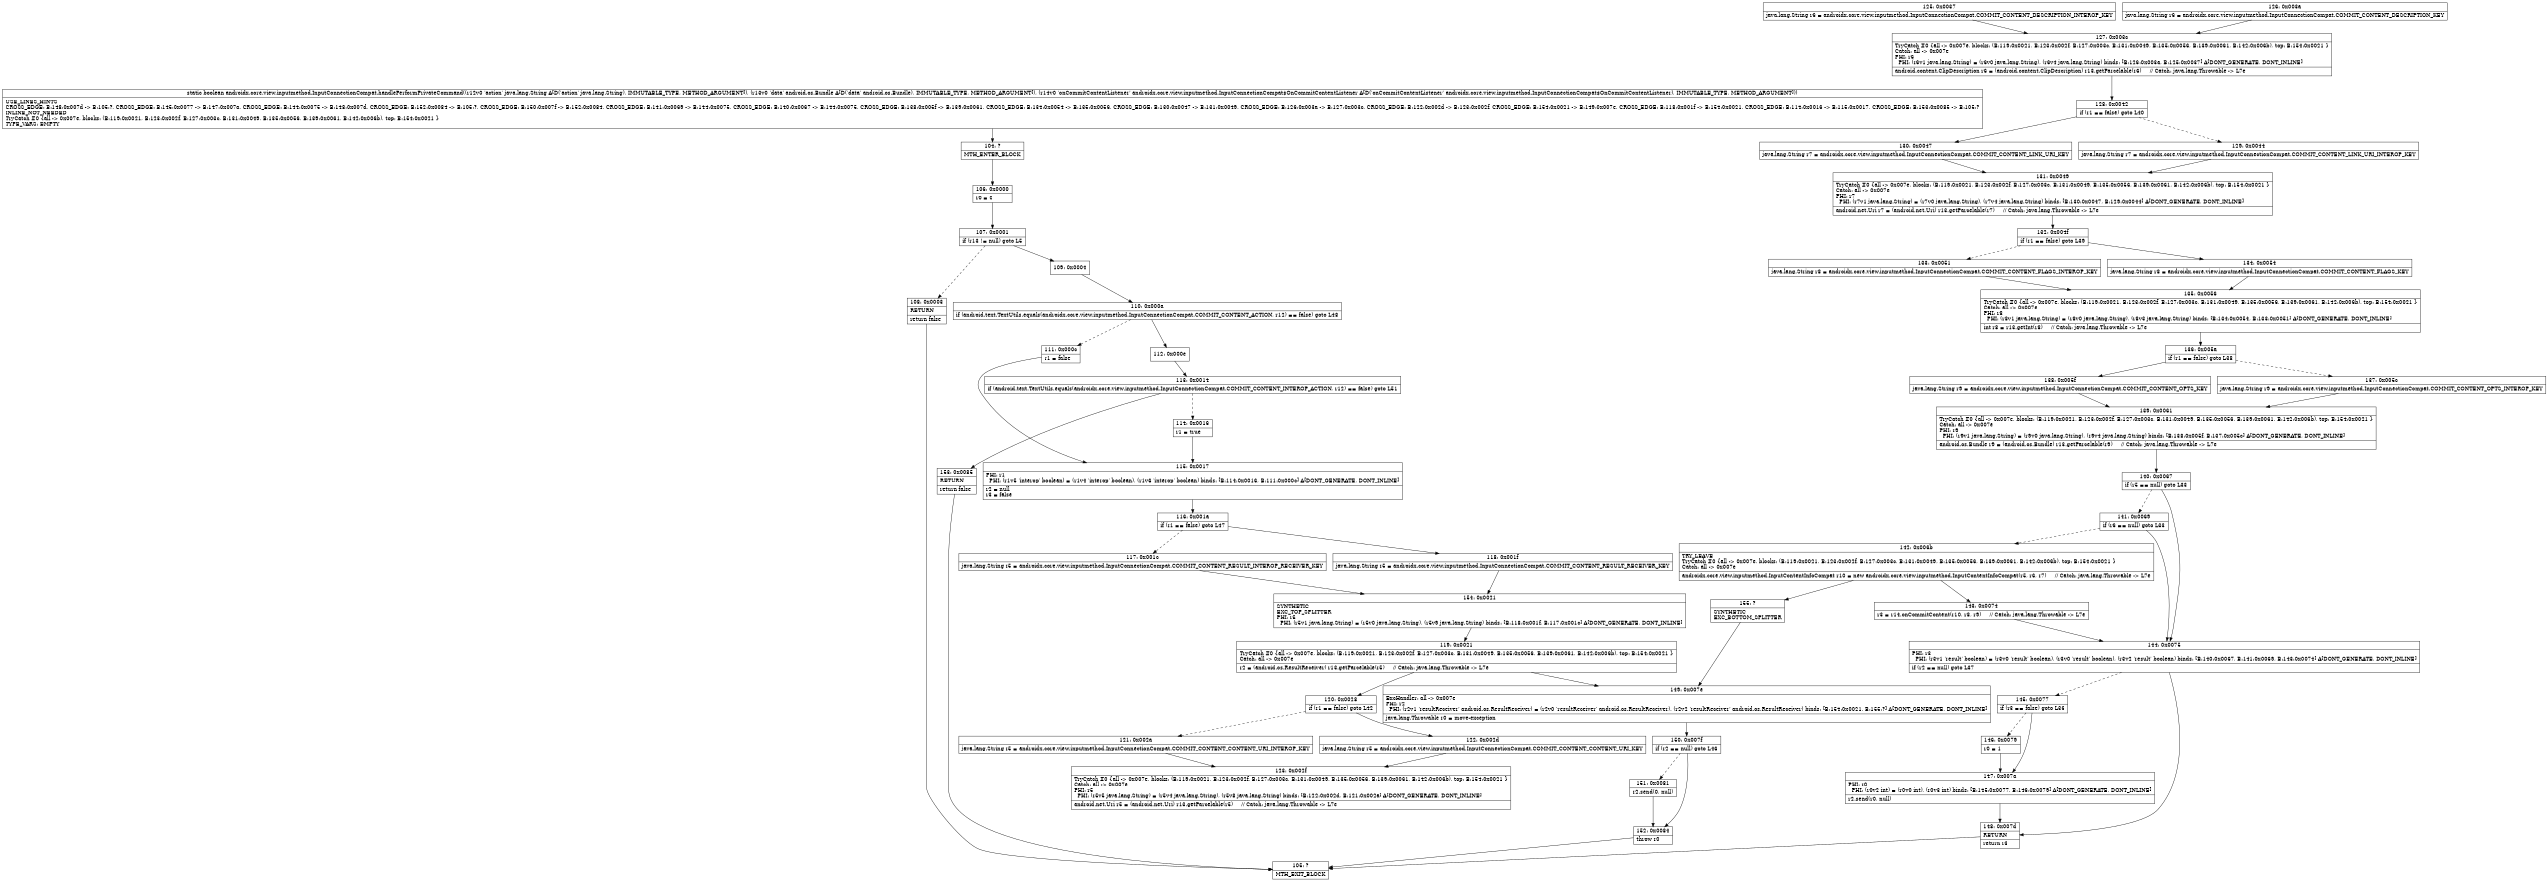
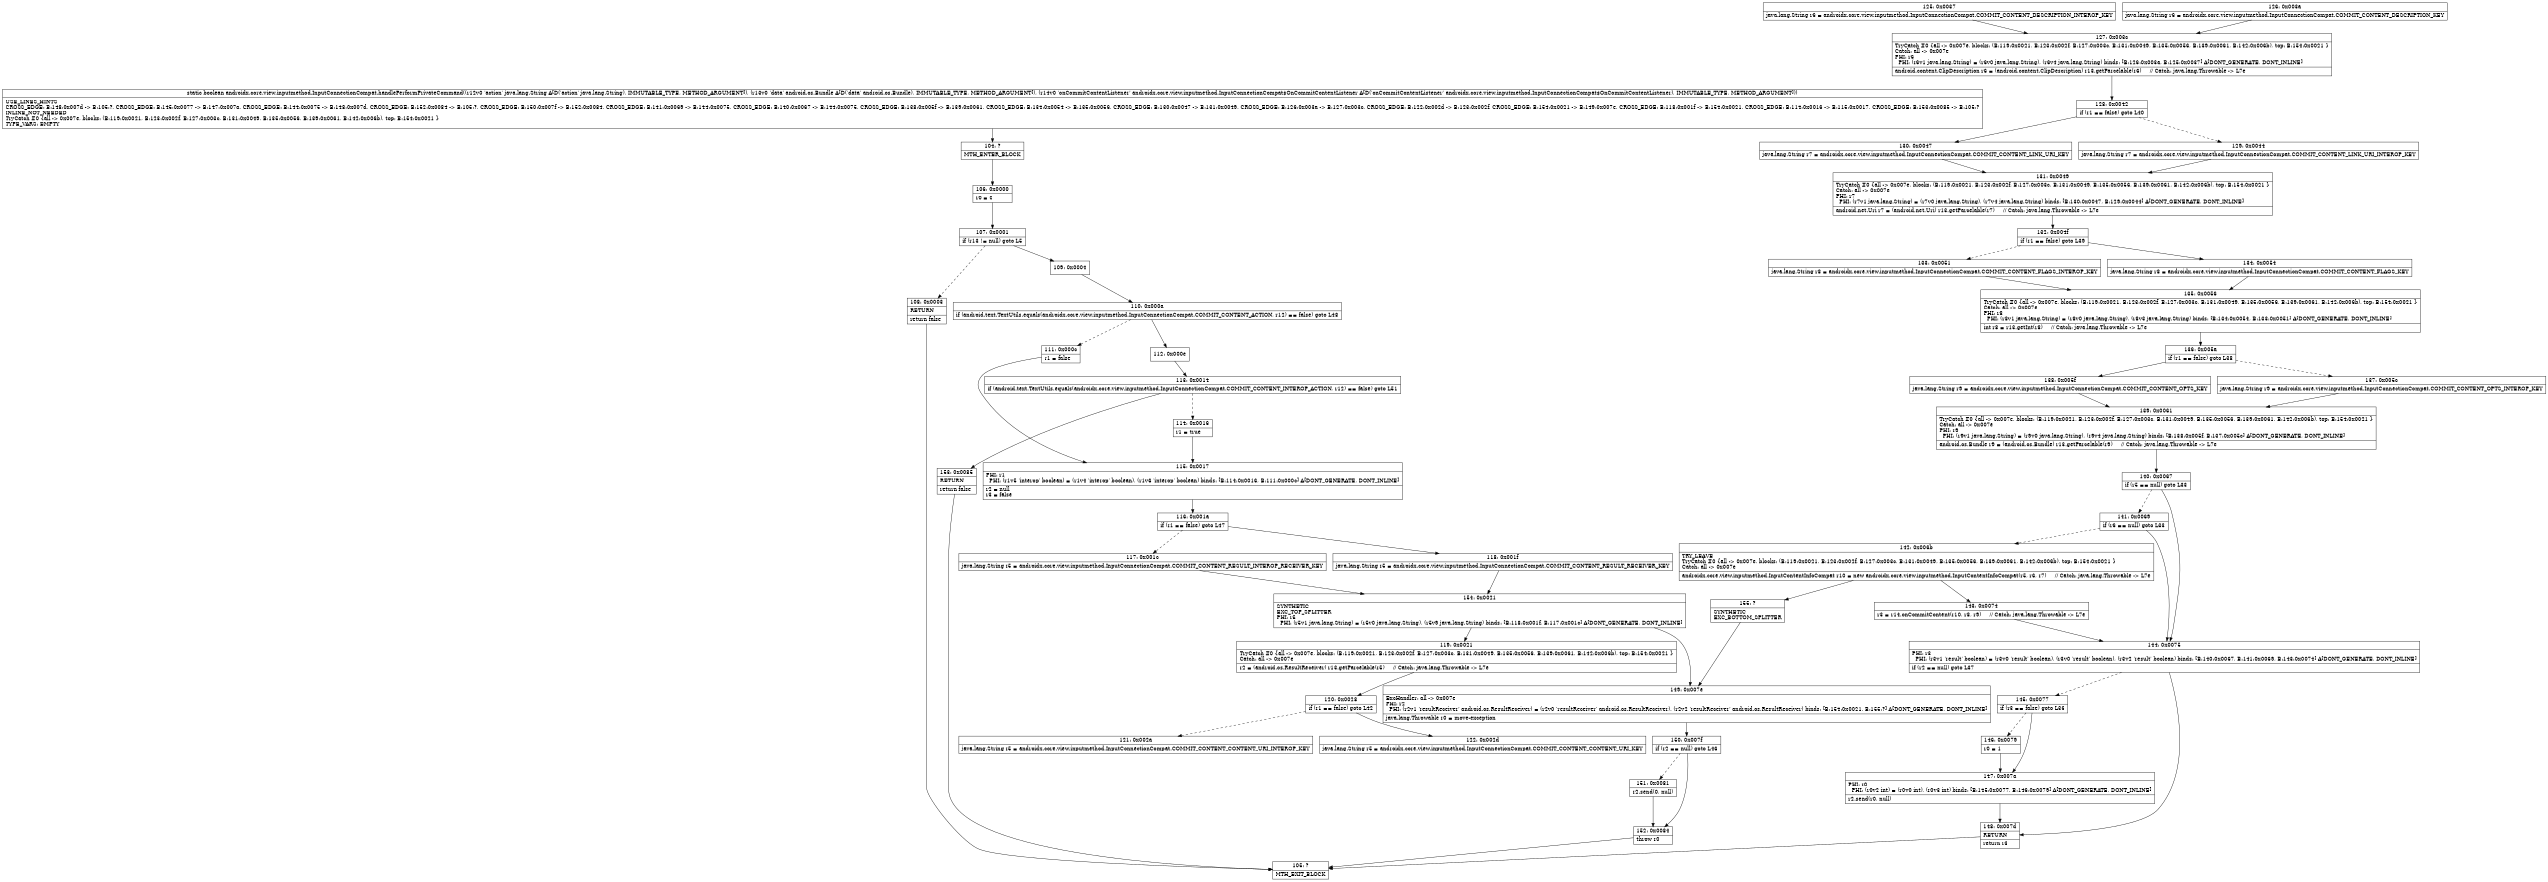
(1563, 679) -> (1684, 647)
(1291, 788) -> none
